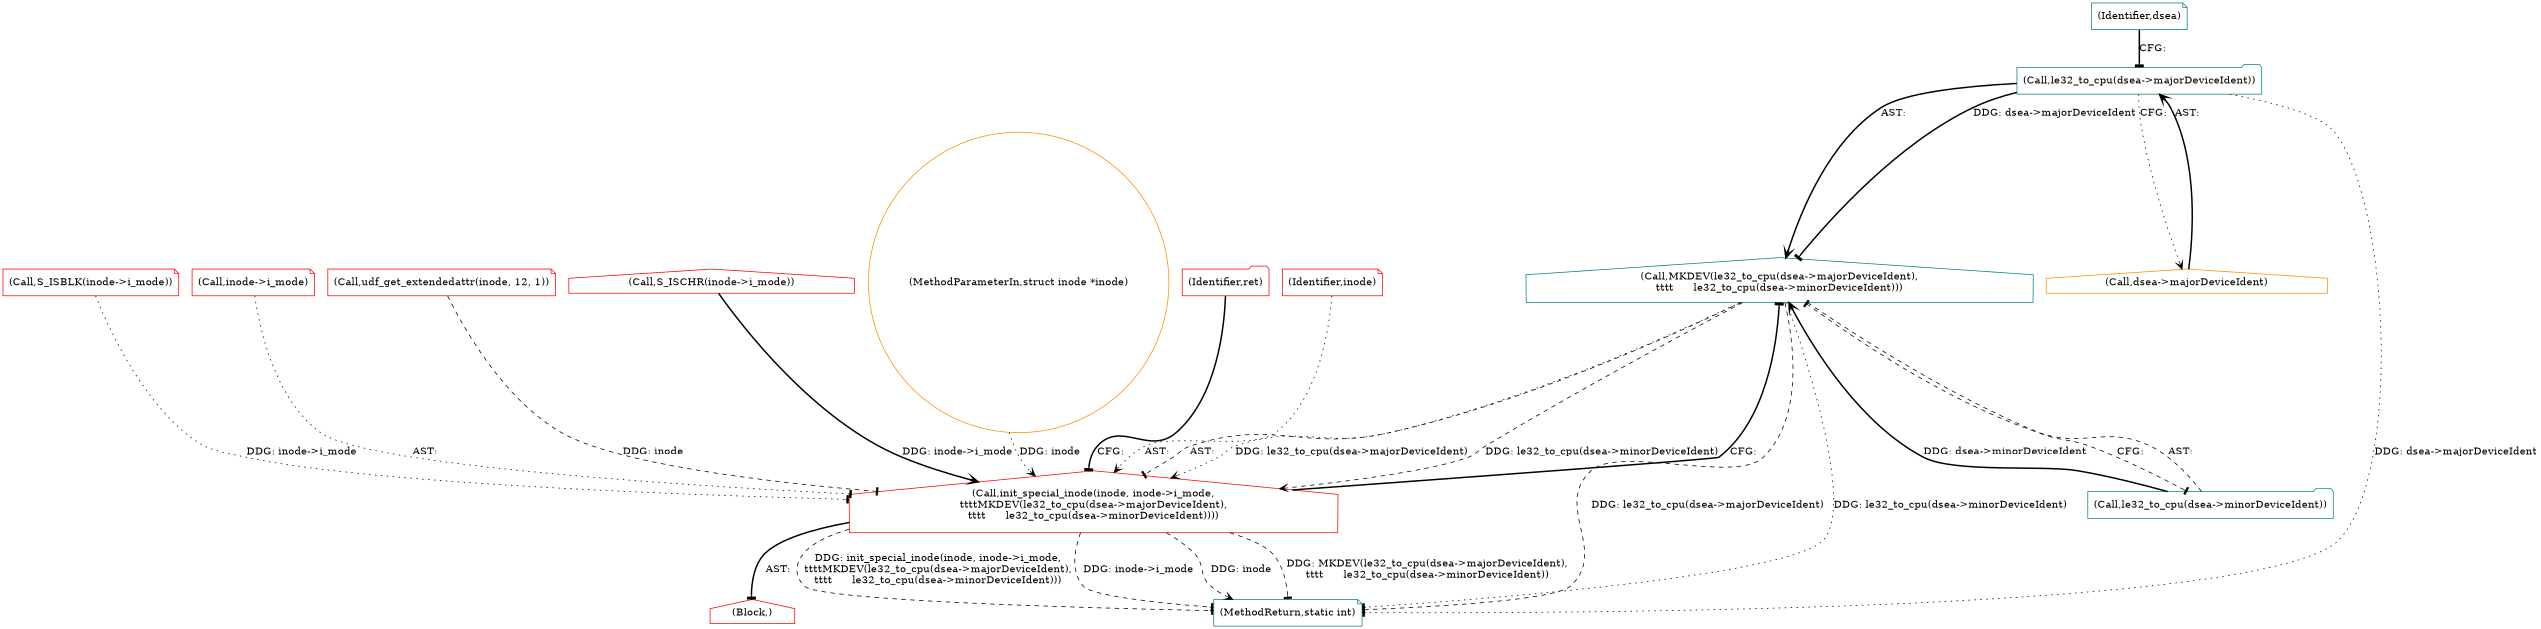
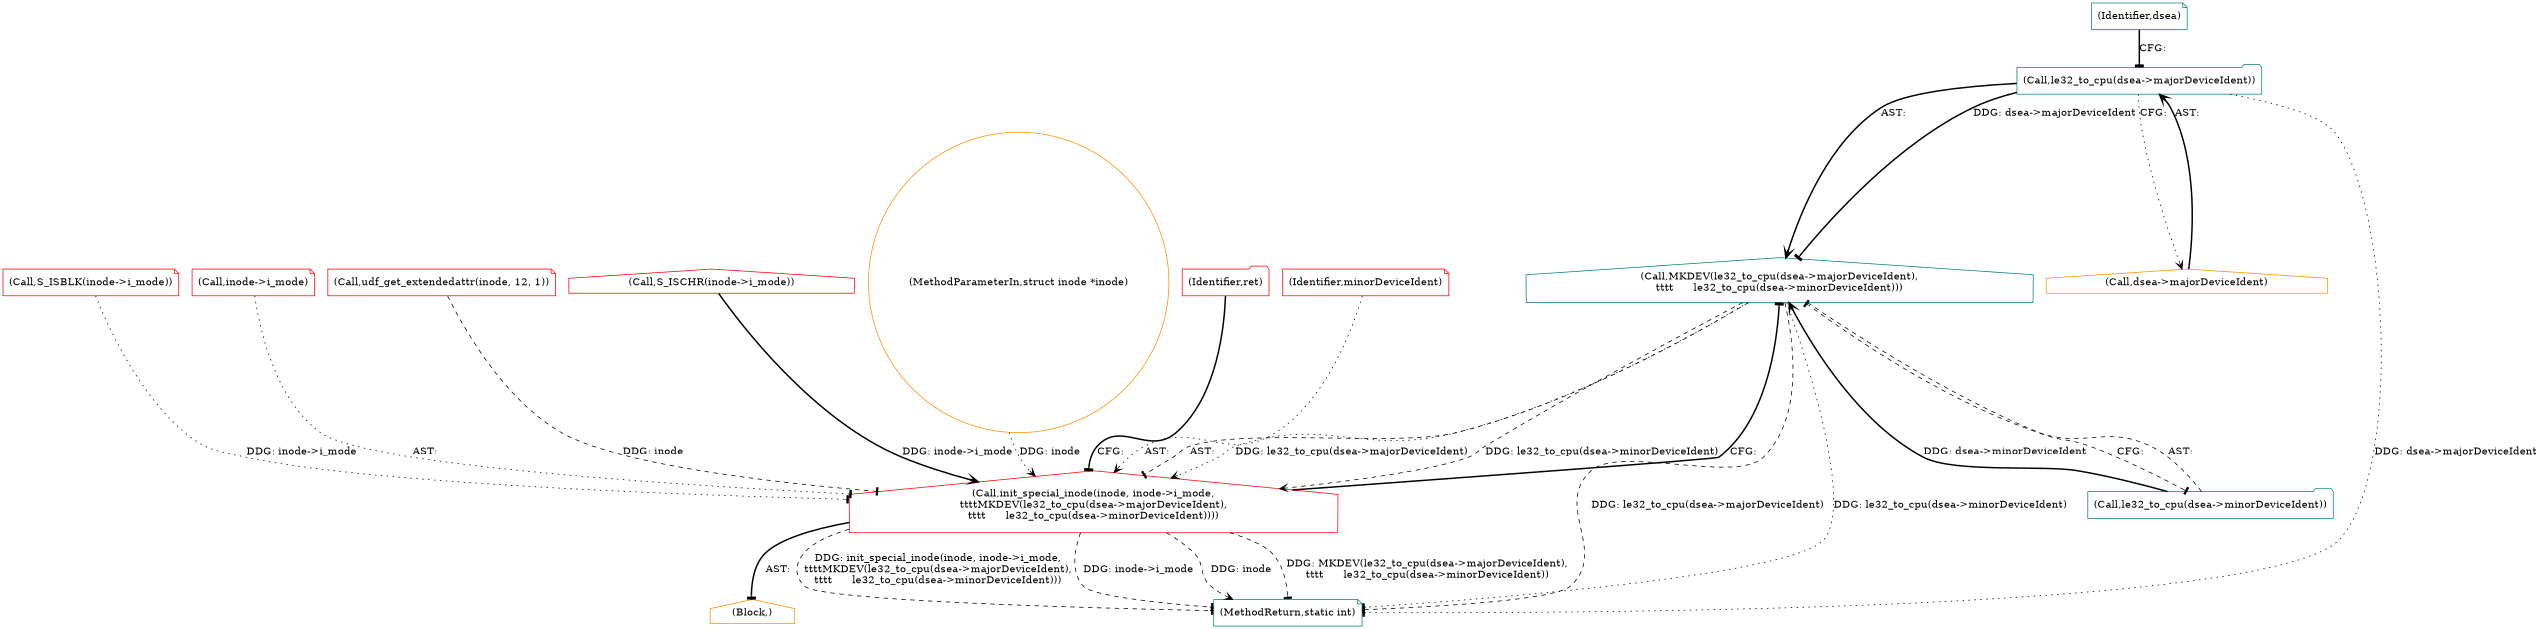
(1332, 282) -> (1366, 282)
(752, 613) -> (752, 613)
